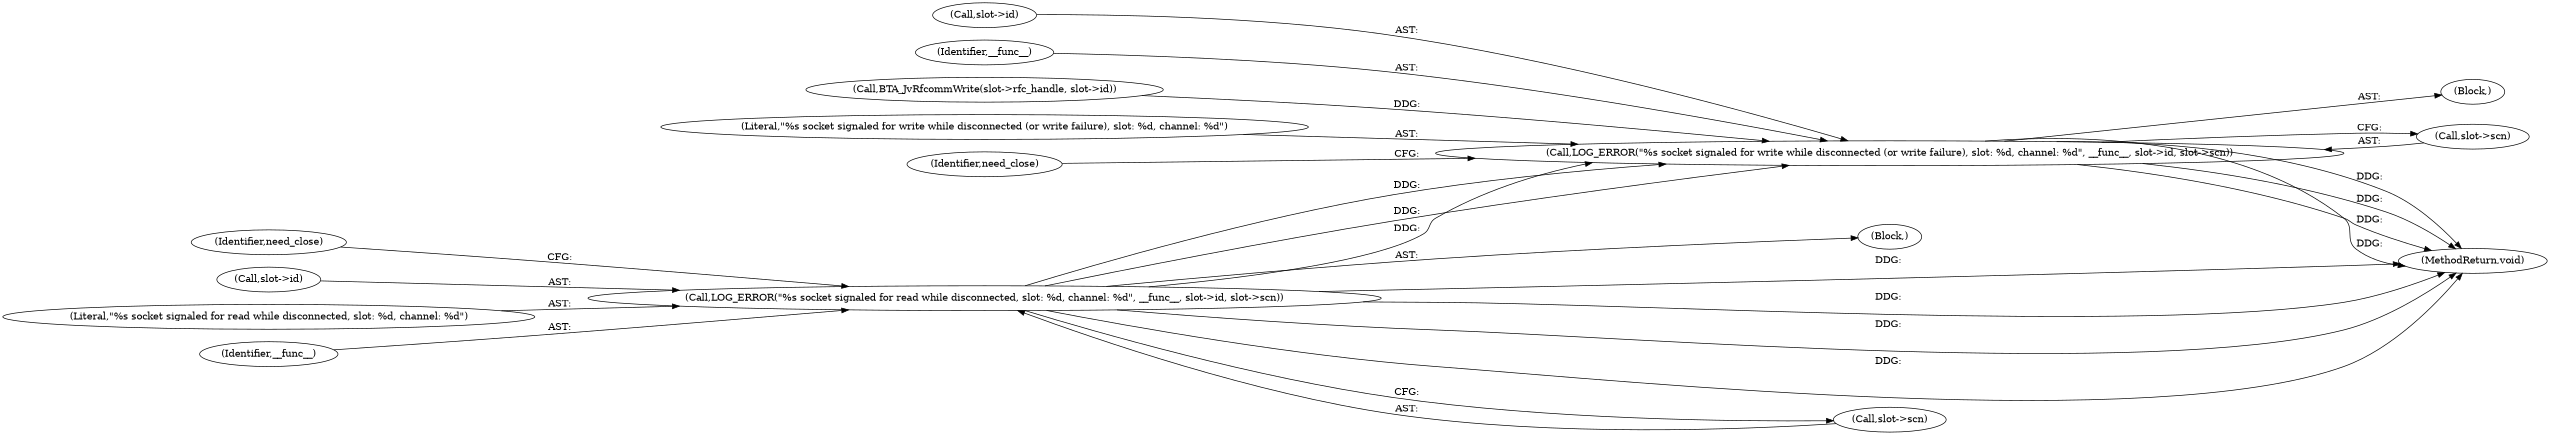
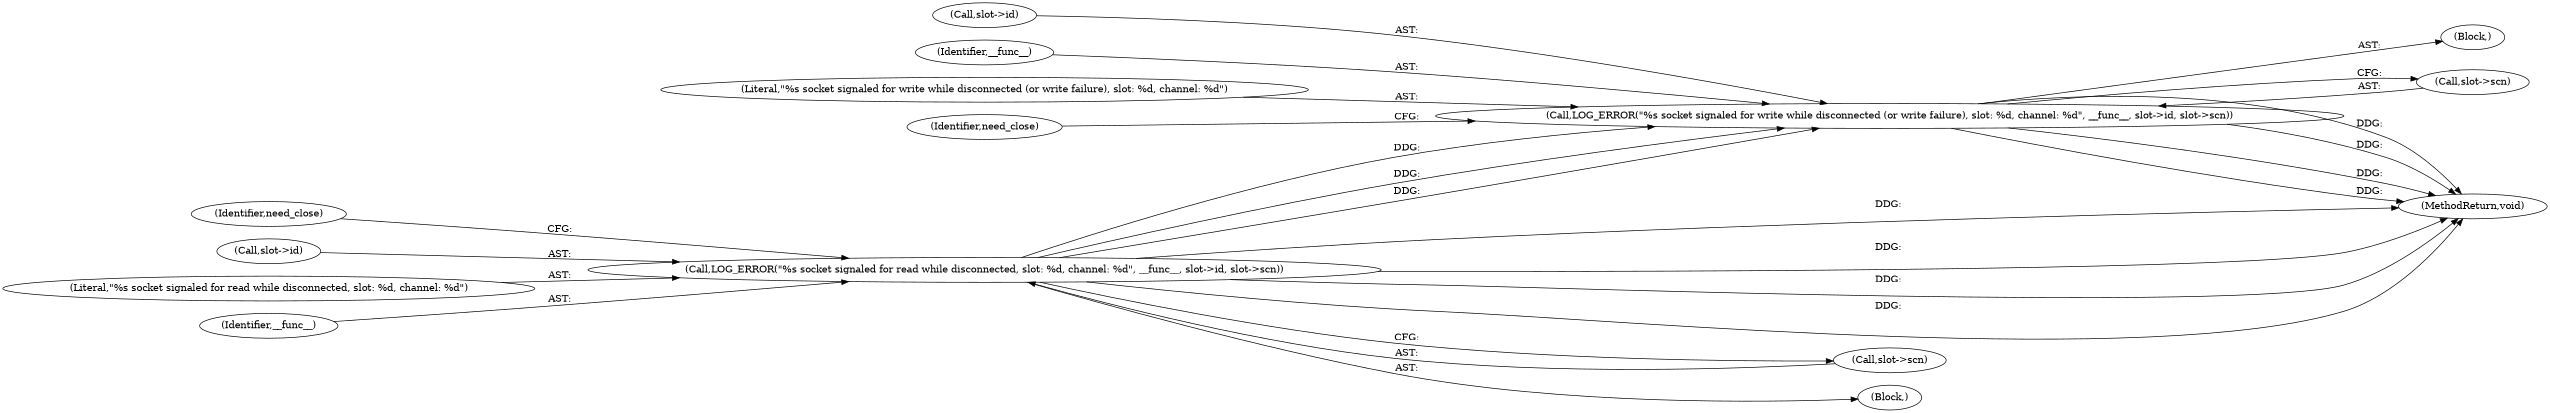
(985, 90) -> none
